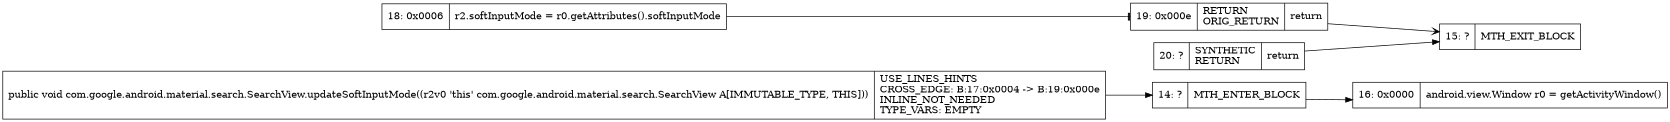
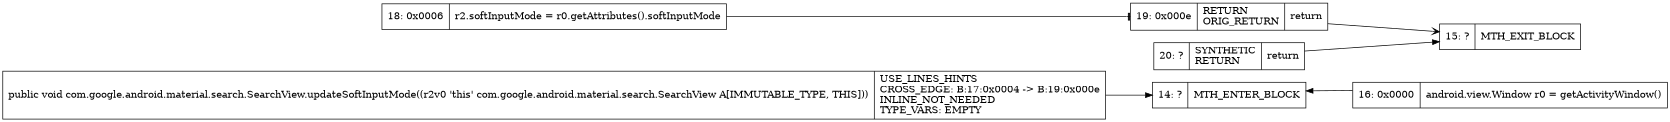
(1326, 100) -> (1333, 91)
